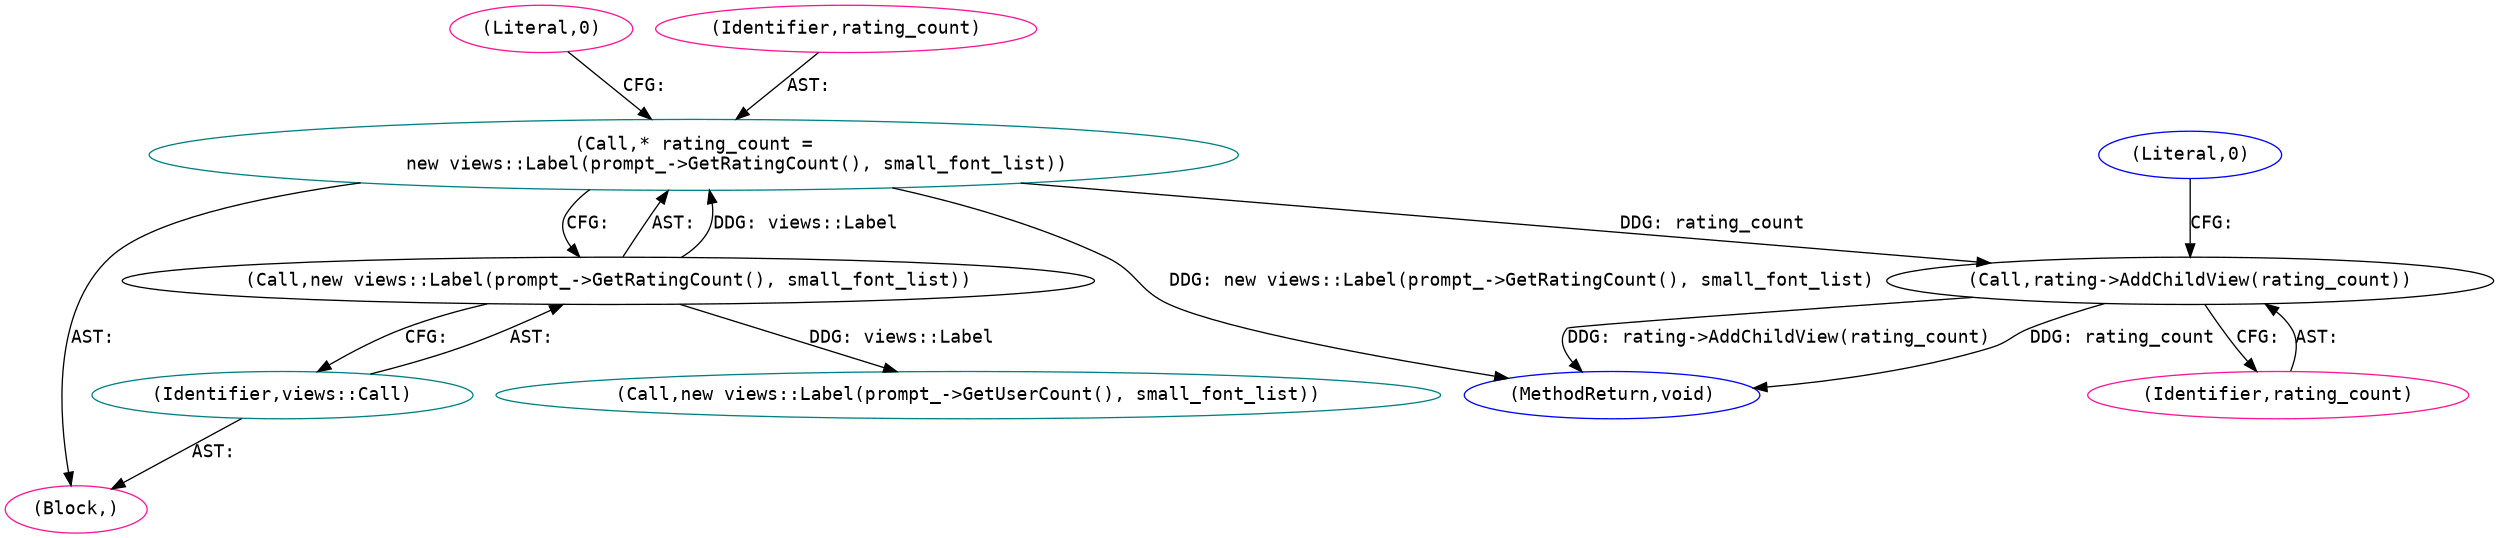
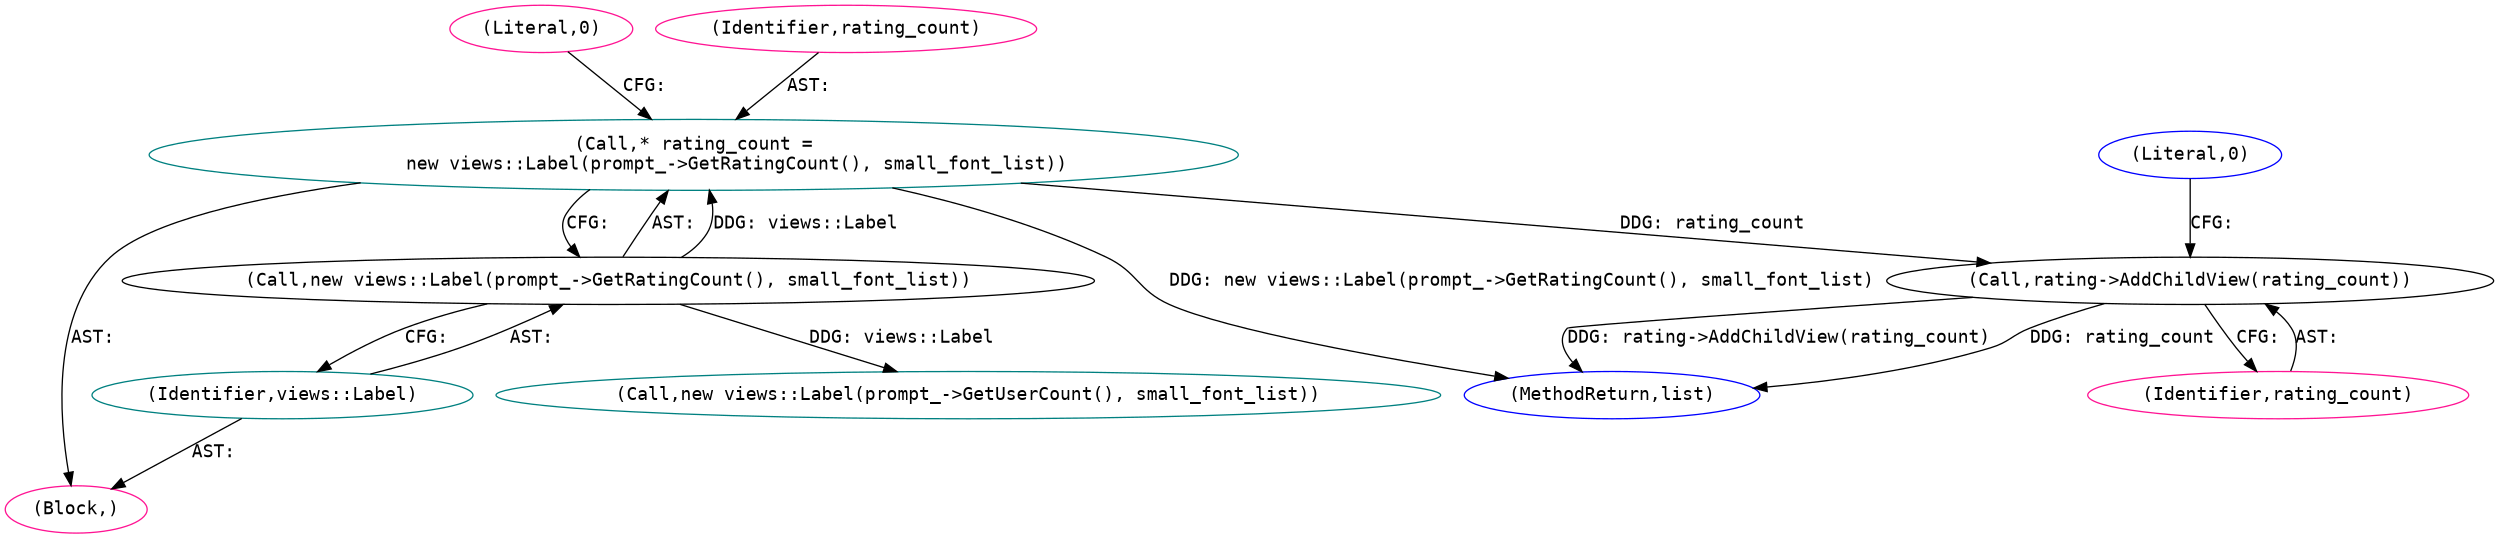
(282, 395) -> (282, 395)
(1612, 395) -> (1612, 395)
